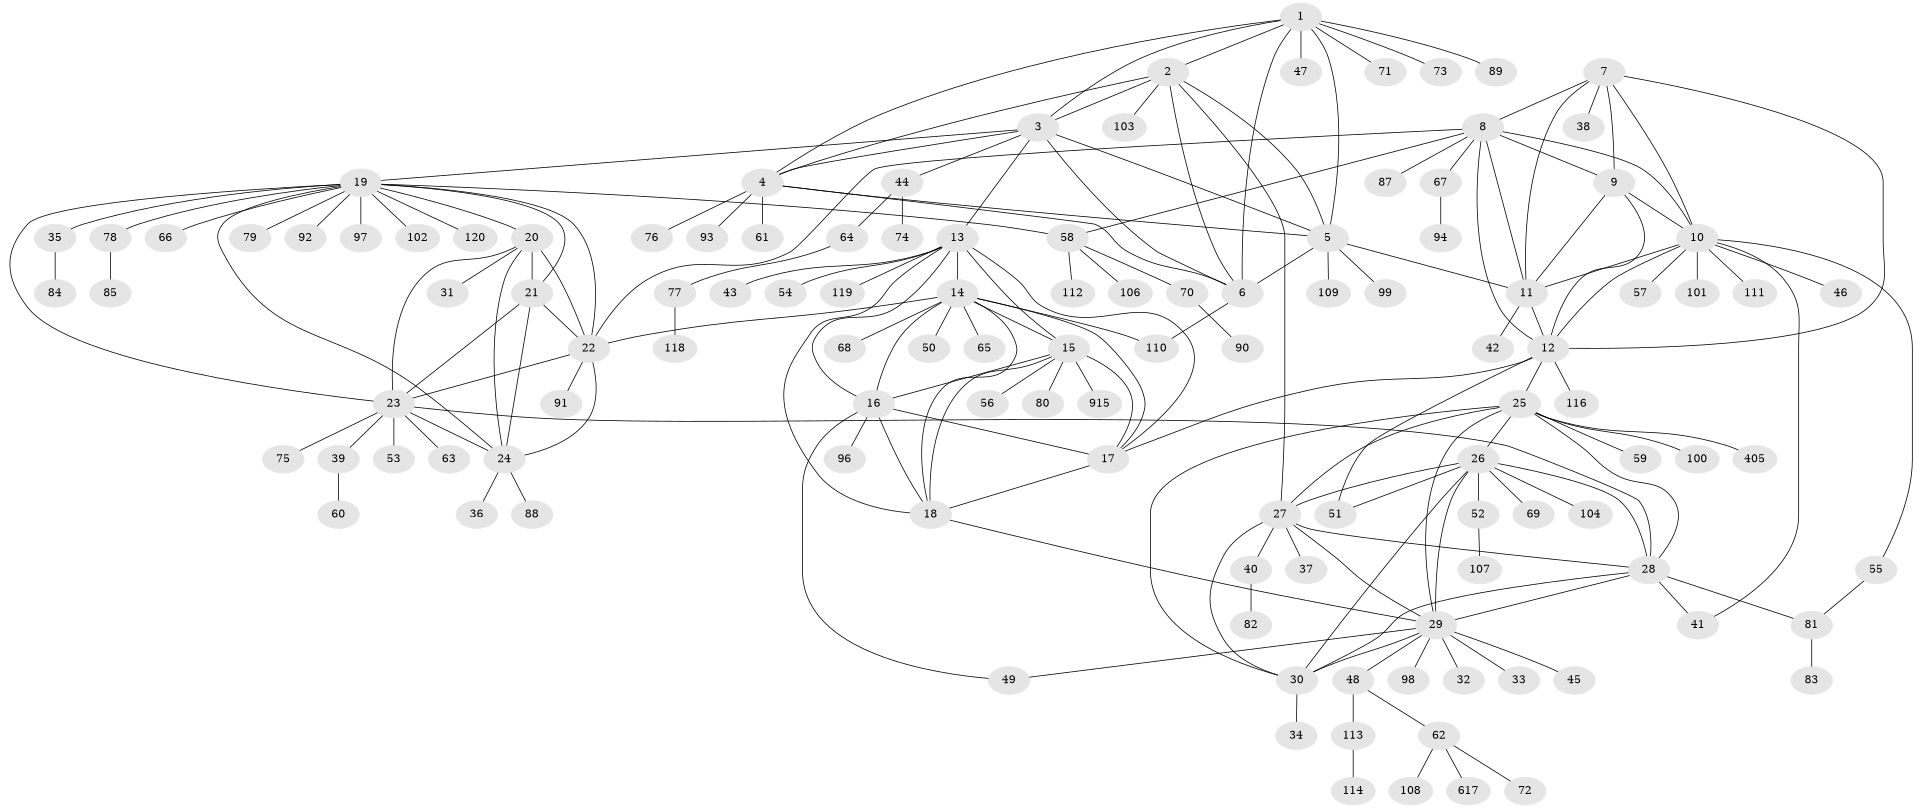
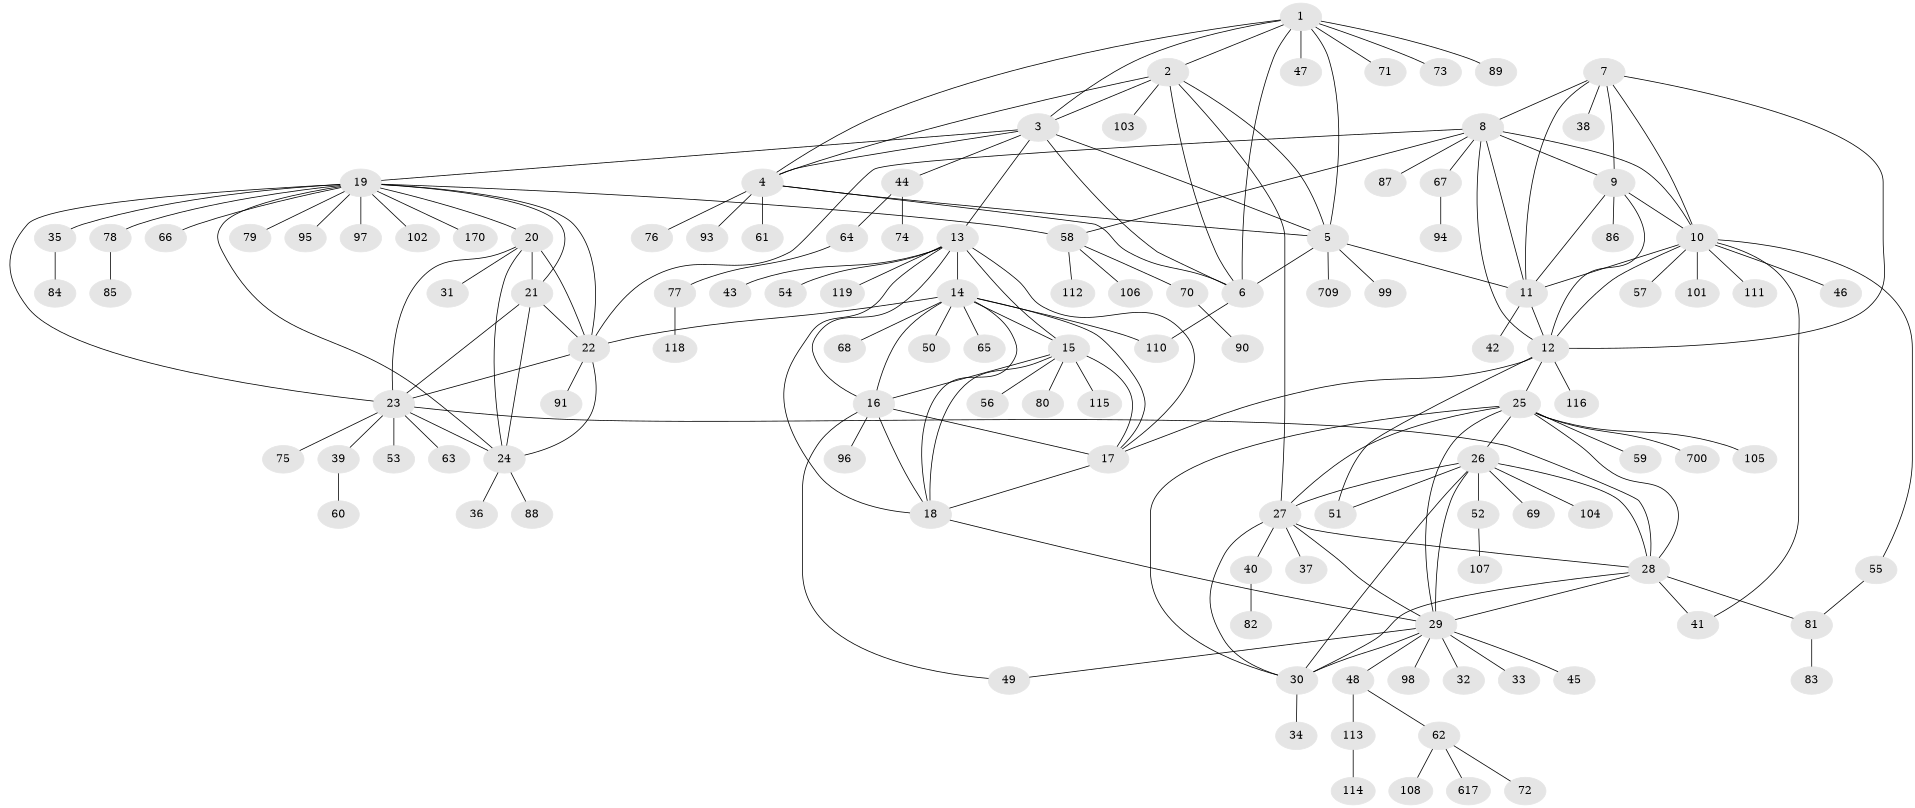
(306, 238) -> (306, 238)
(475, 238) -> (475, 238)
none -> (1613, 238)
(1329, 293) -> (1329, 293)
(1100, 404) -> (1100, 404)
(1697, 459) -> (1697, 459)
(1755, 459) -> (1755, 459)
